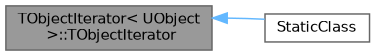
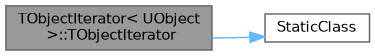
(246, 19) -> (231, 38)
